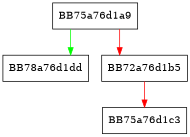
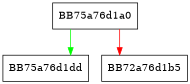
(95, 16) -> (95, 16)
(46, 68) -> (46, 68)
(145, 121) -> none
